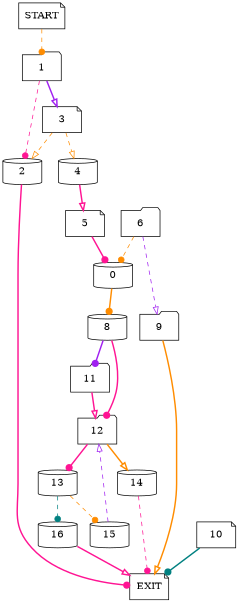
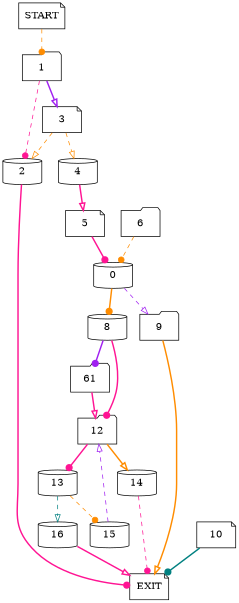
(149, 272) -> (134, 298)
(90, 379) -> (90, 379)
(58, 506) -> (58, 506)
